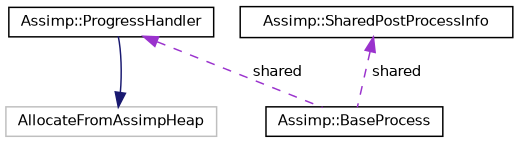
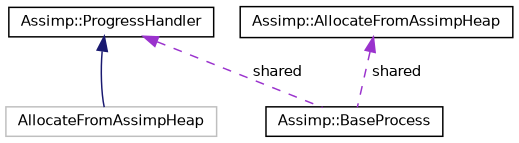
(377, 22) -> (377, 22)
(121, 64) -> (101, 79)
